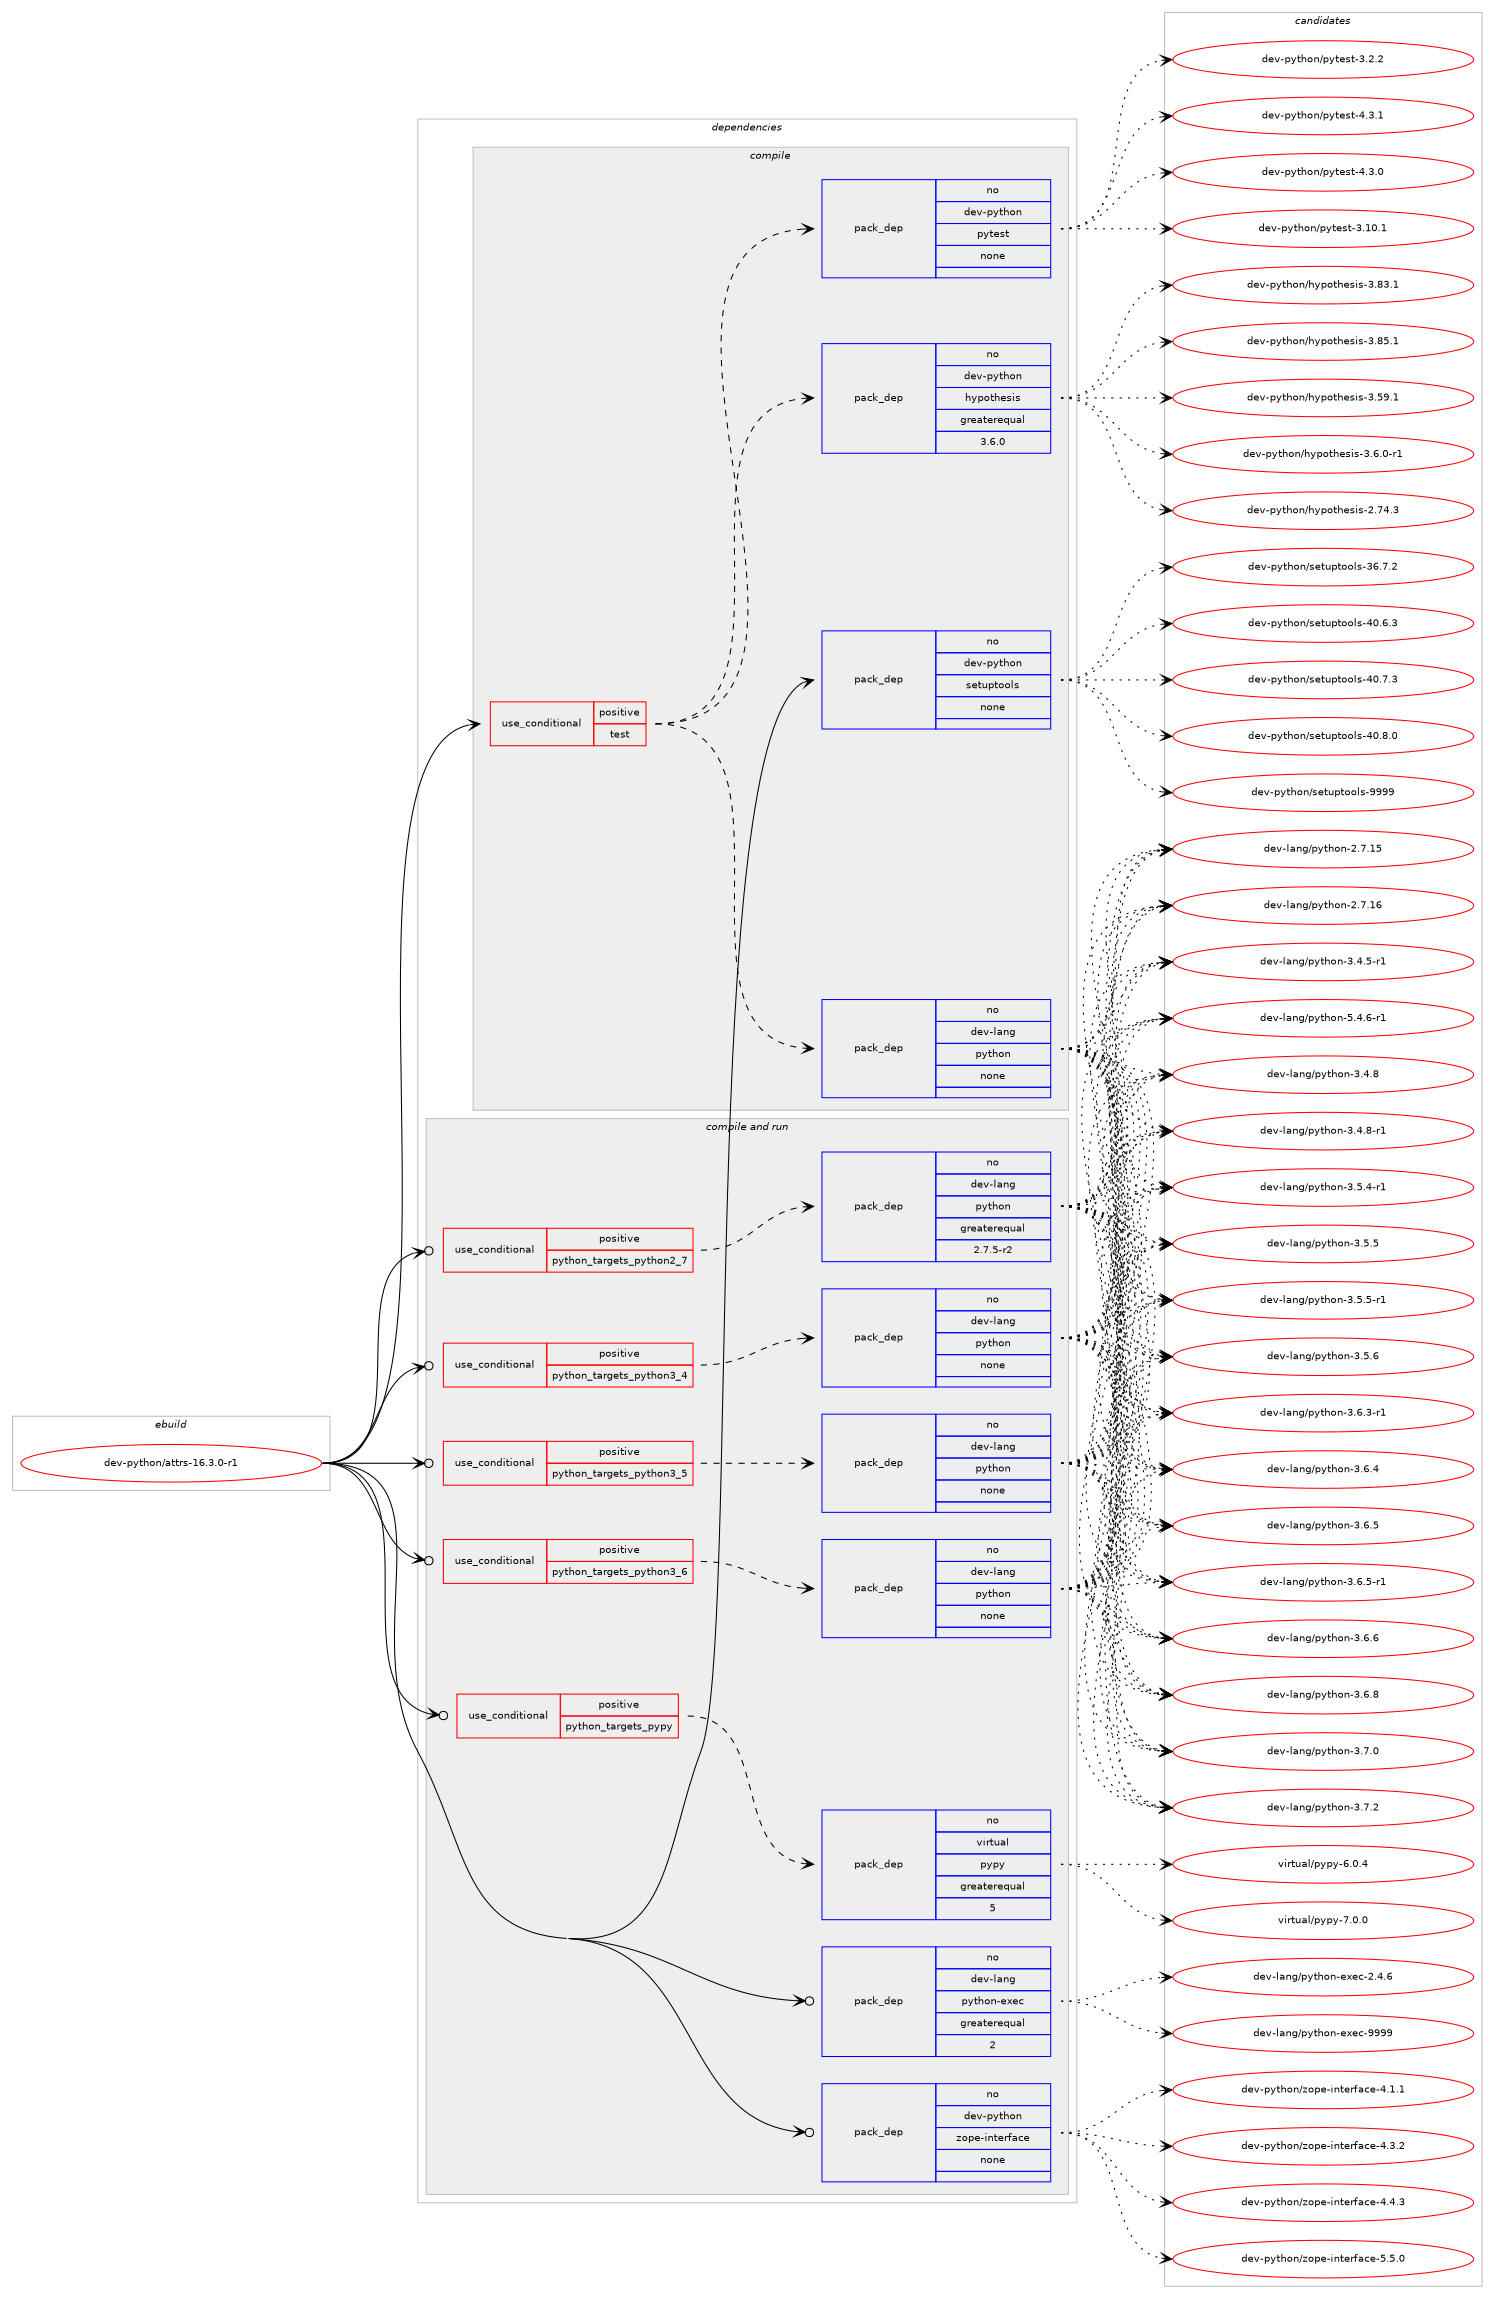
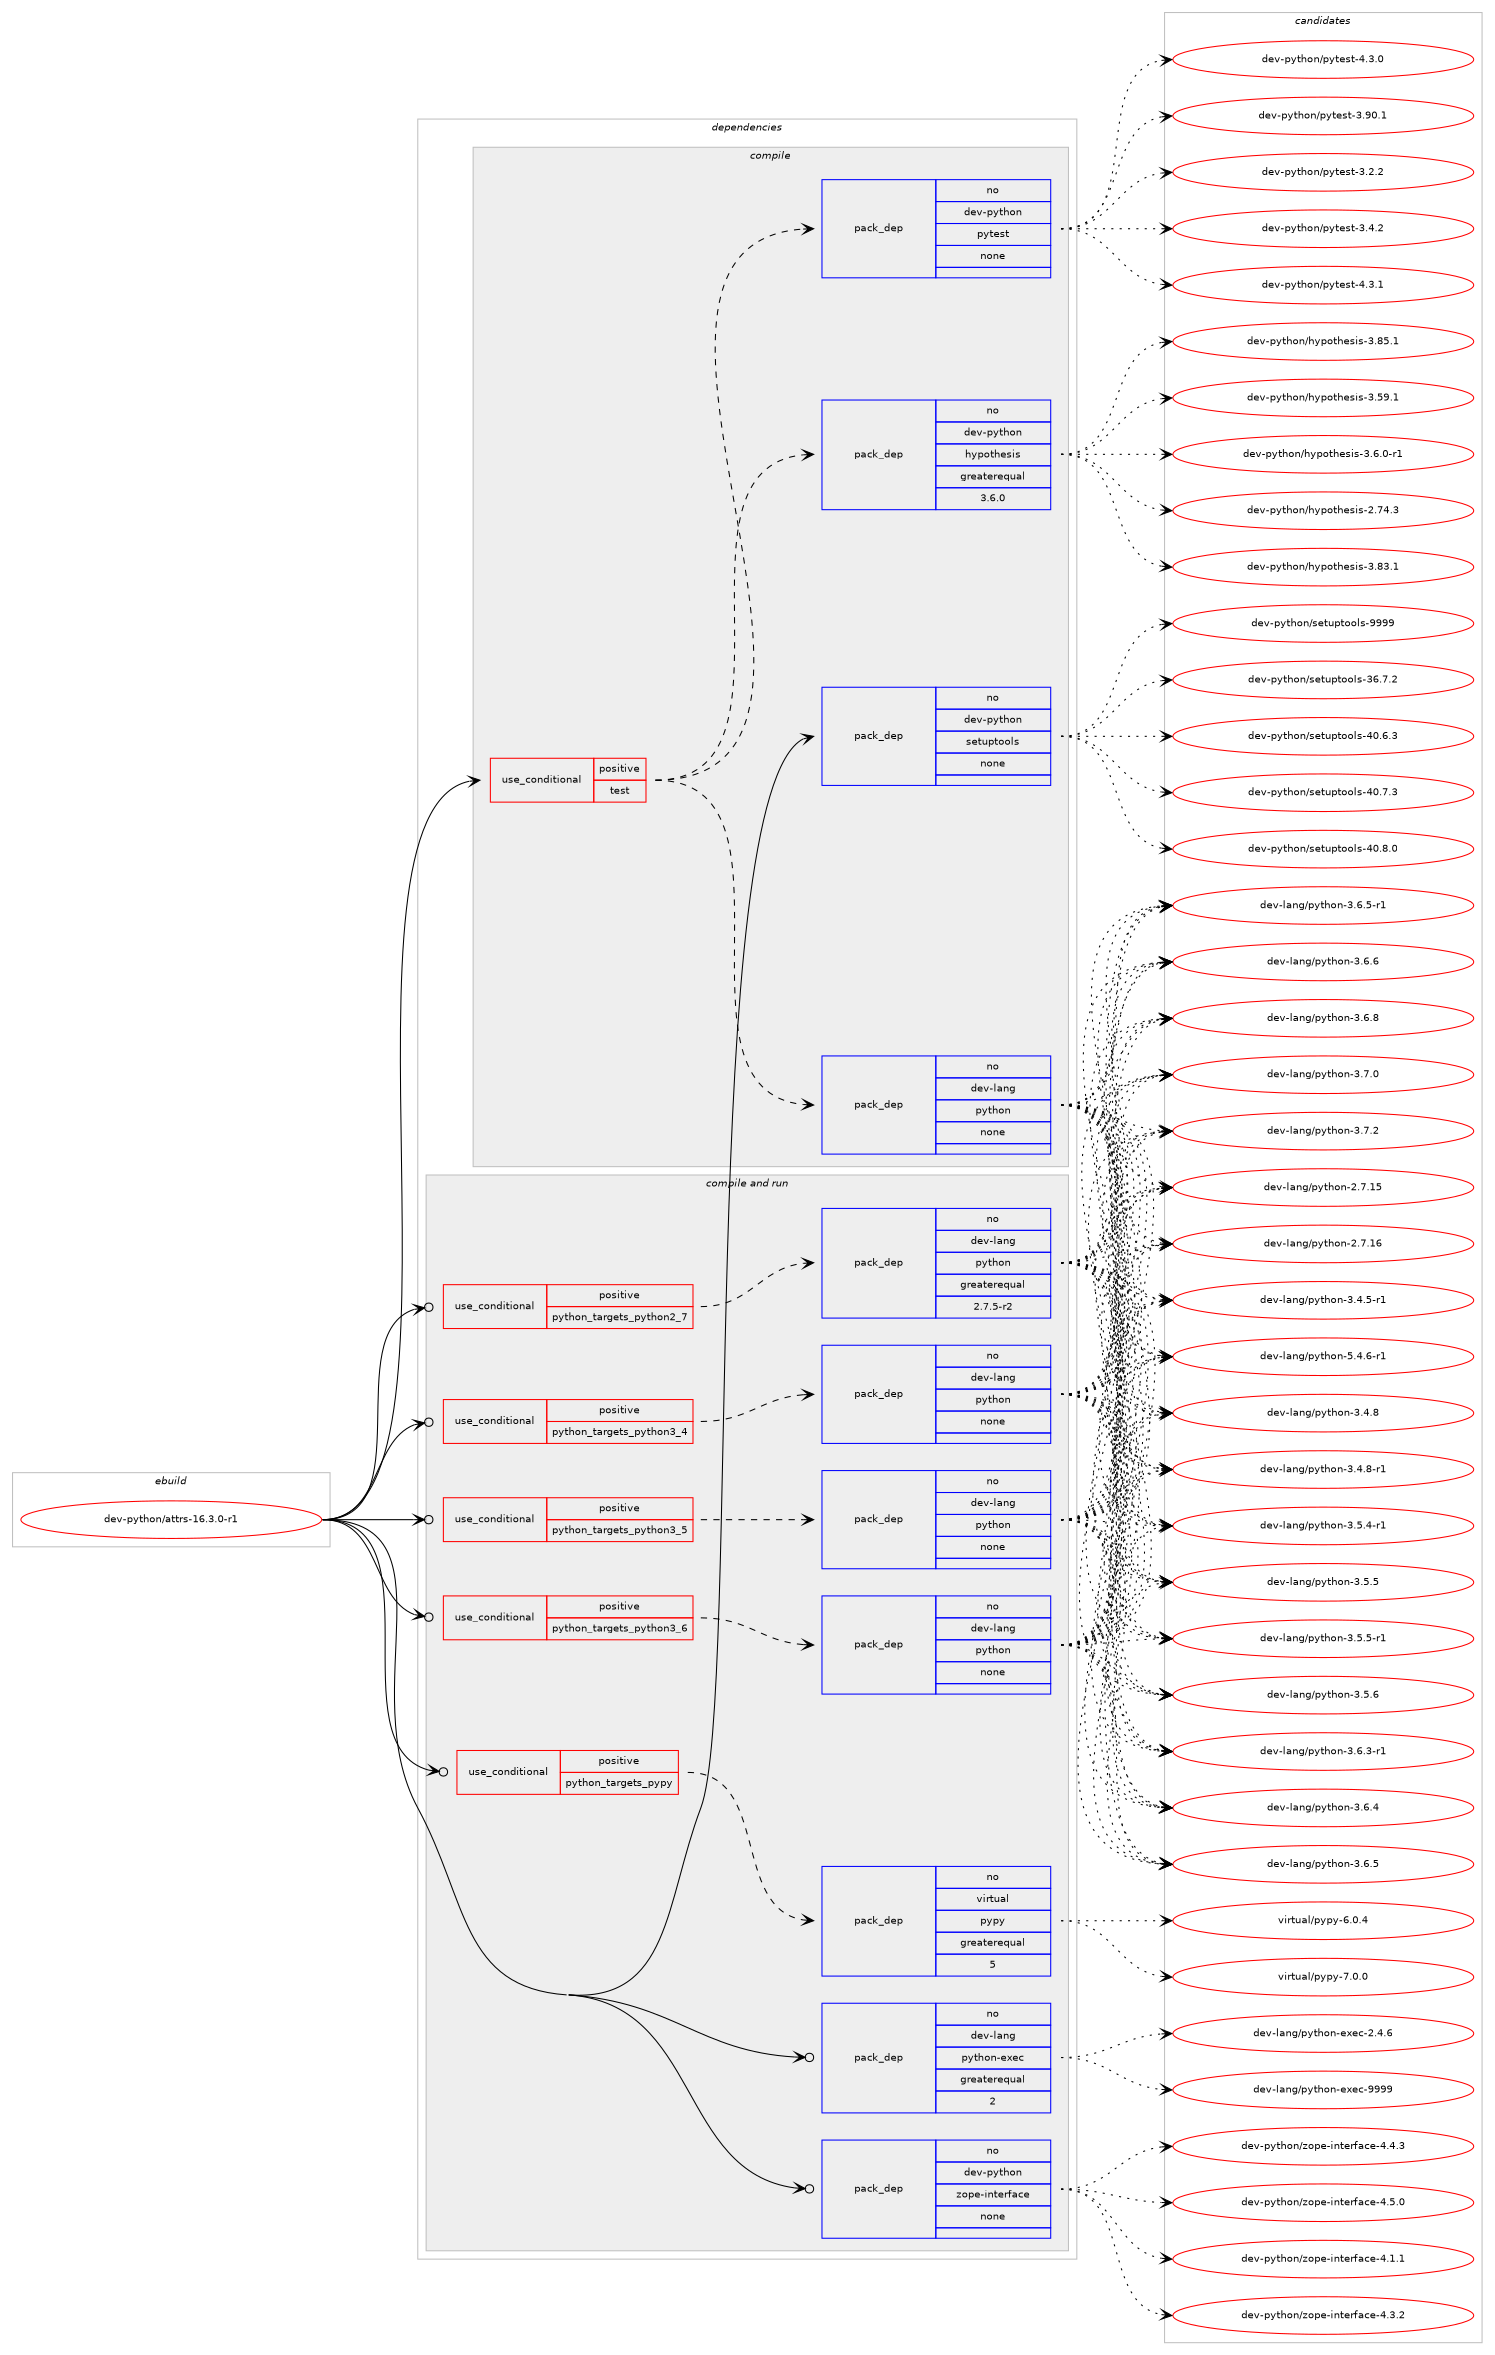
none -> (1323, 229)
(1323, 229) -> (1323, 116)
(1323, 2259) -> (1323, 2203)
